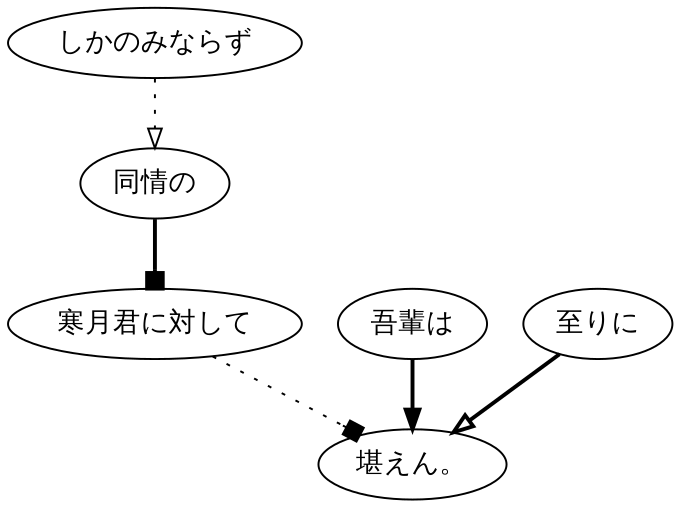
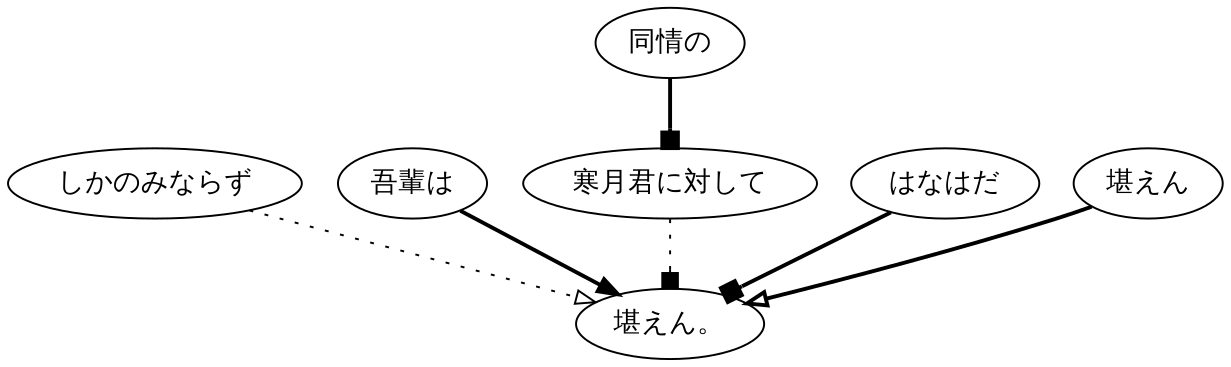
(155, 104) -> (413, 254)
none -> (945, 183)
(598, 324) -> (1148, 183)
